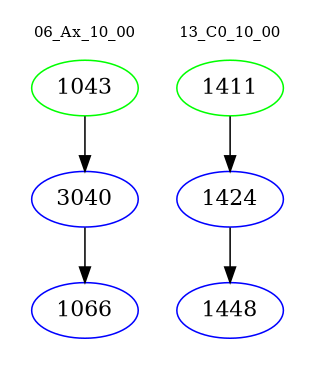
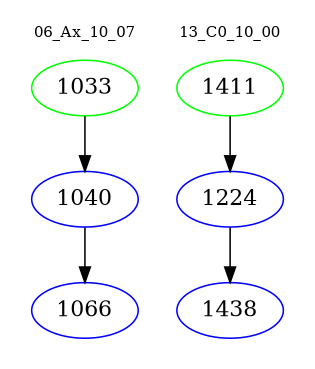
(85, 33) -> (85, 33)
(85, 88) -> (85, 88)
(85, 199) -> (85, 199)
(230, 199) -> (230, 199)
(230, 310) -> (230, 310)
